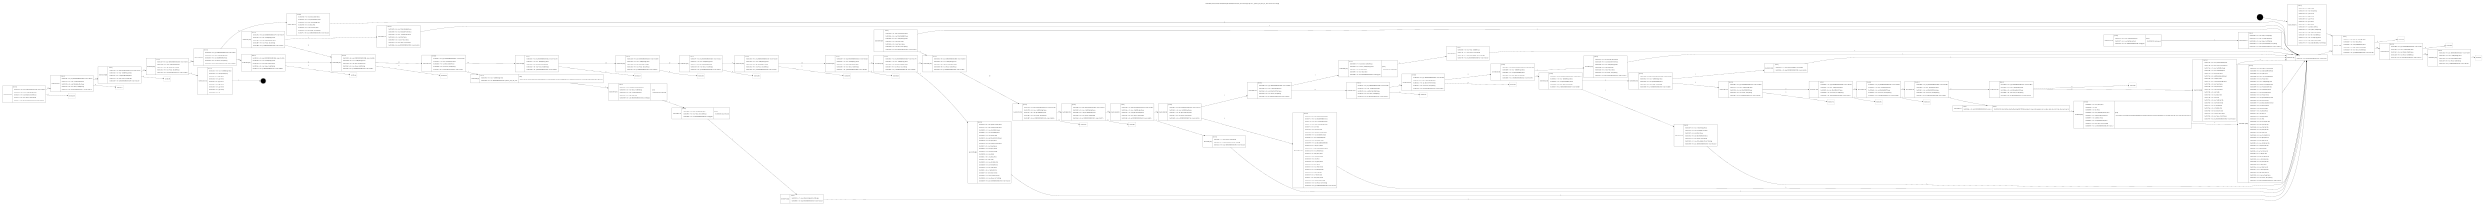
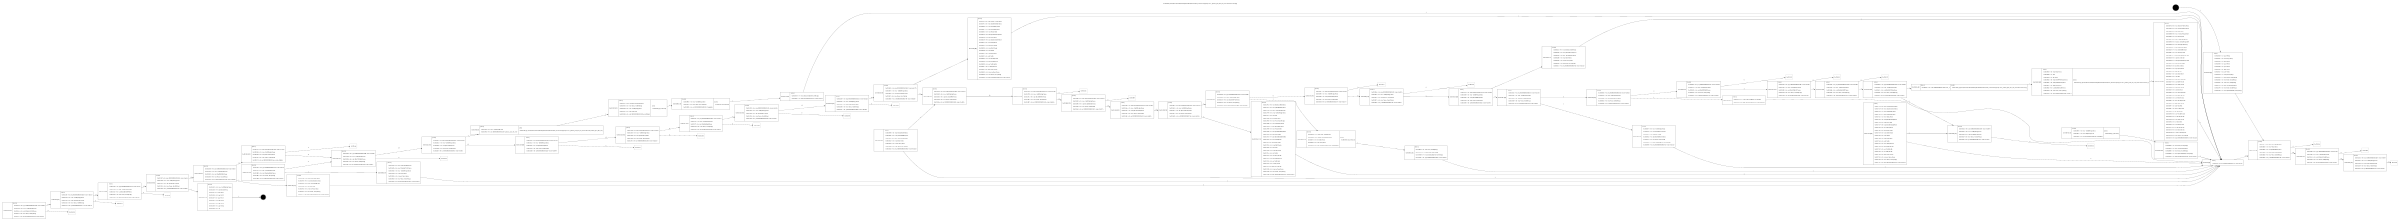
(2113, 90) -> (1927, 134)
(1224, 142) -> none
